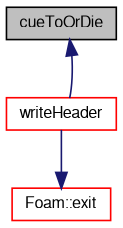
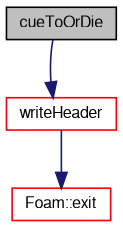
(72, 77) -> (51, 61)
